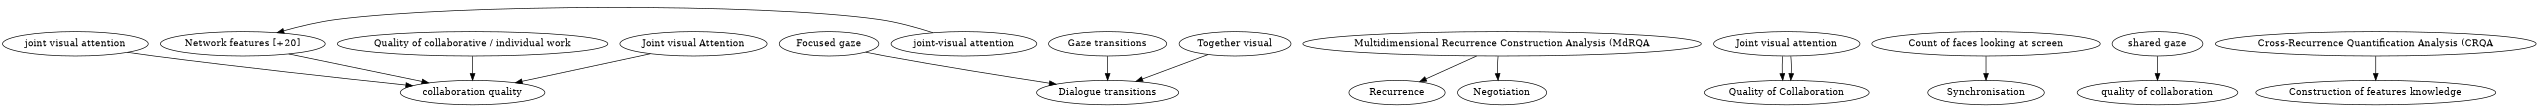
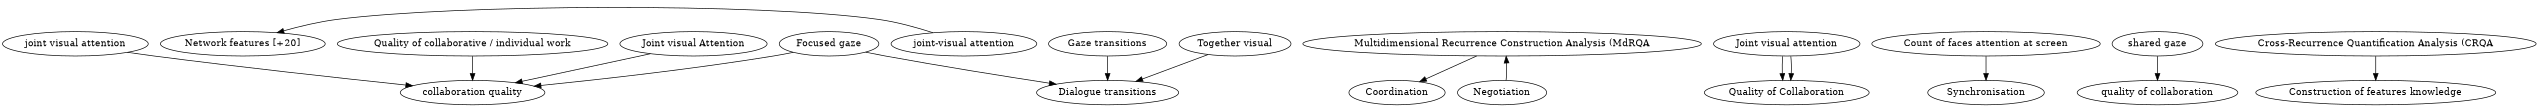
(1986, 44) -> (1986, 44)
(1498, 65) -> (1507, 72)
(355, 68) -> (667, 71)
(1397, 93) -> (1397, 93)
